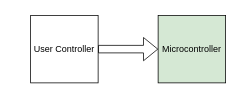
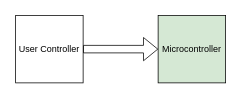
(64, 49) -> (49, 49)
